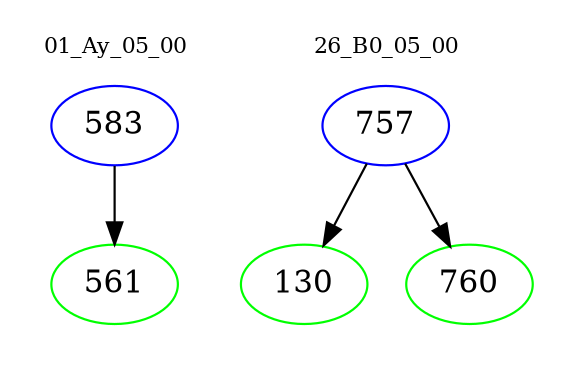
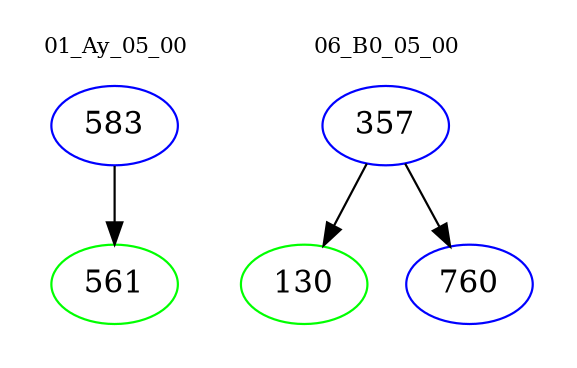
(387, 47) -> (387, 47)
(386, 126) -> (386, 126)
(469, 284) -> (469, 284)
